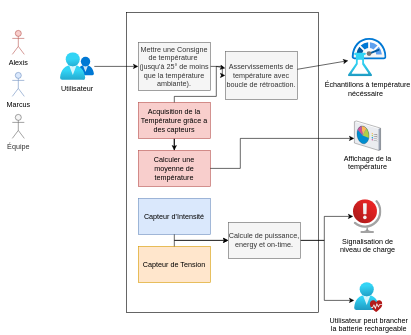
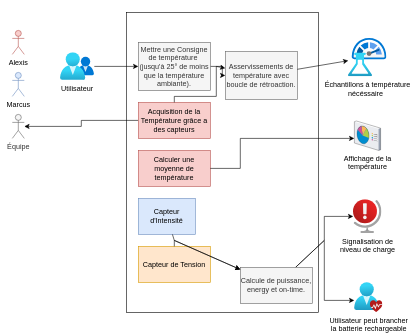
(174, 146) -> (81, 121)
(174, 216) -> (167, 216)
(264, 240) -> (276, 285)
